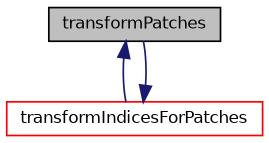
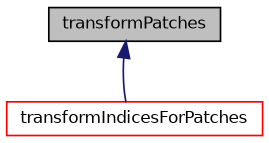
(146, 63) -> none
